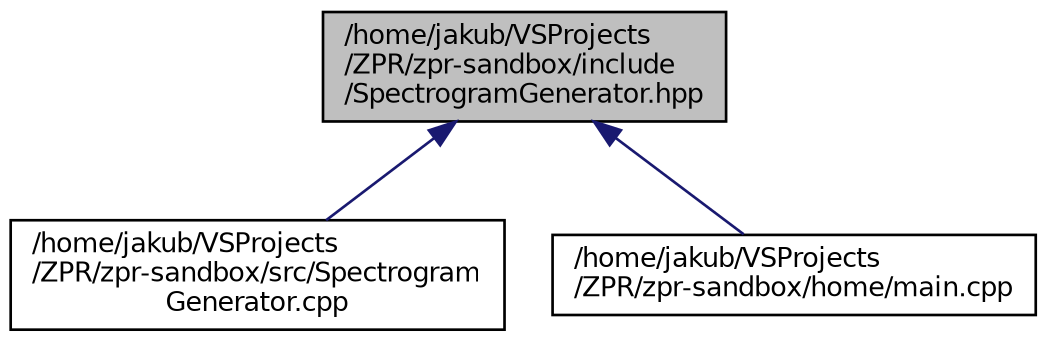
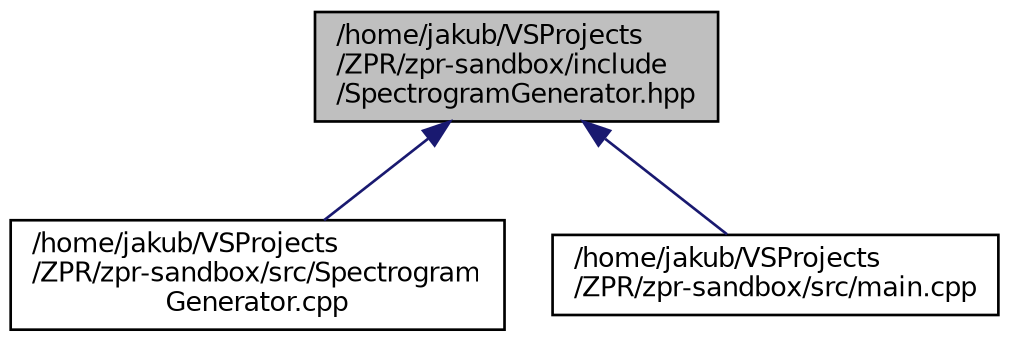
(794, 275) -> (775, 275)
